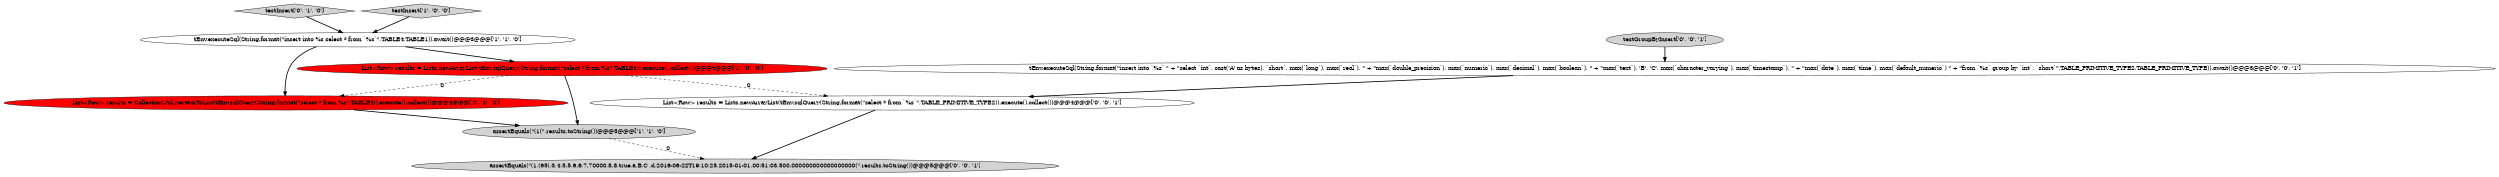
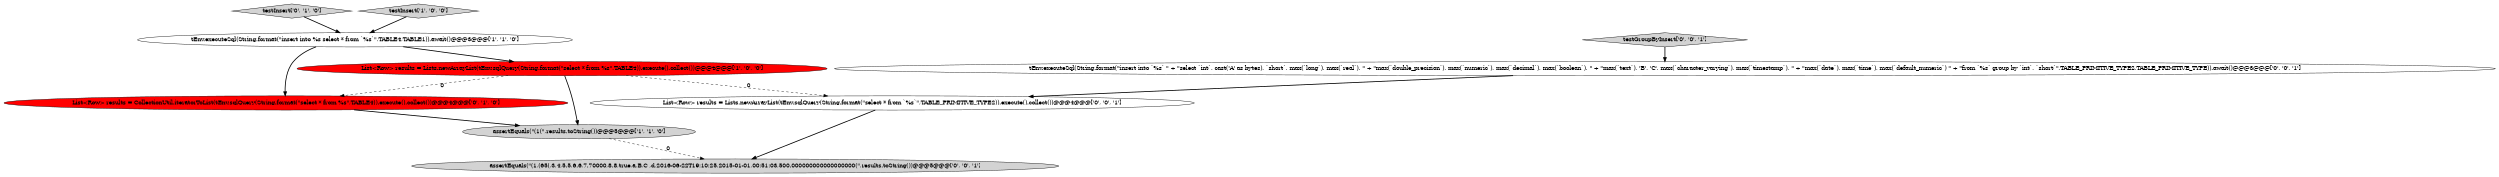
(1665, 40) -> (1665, 40)
